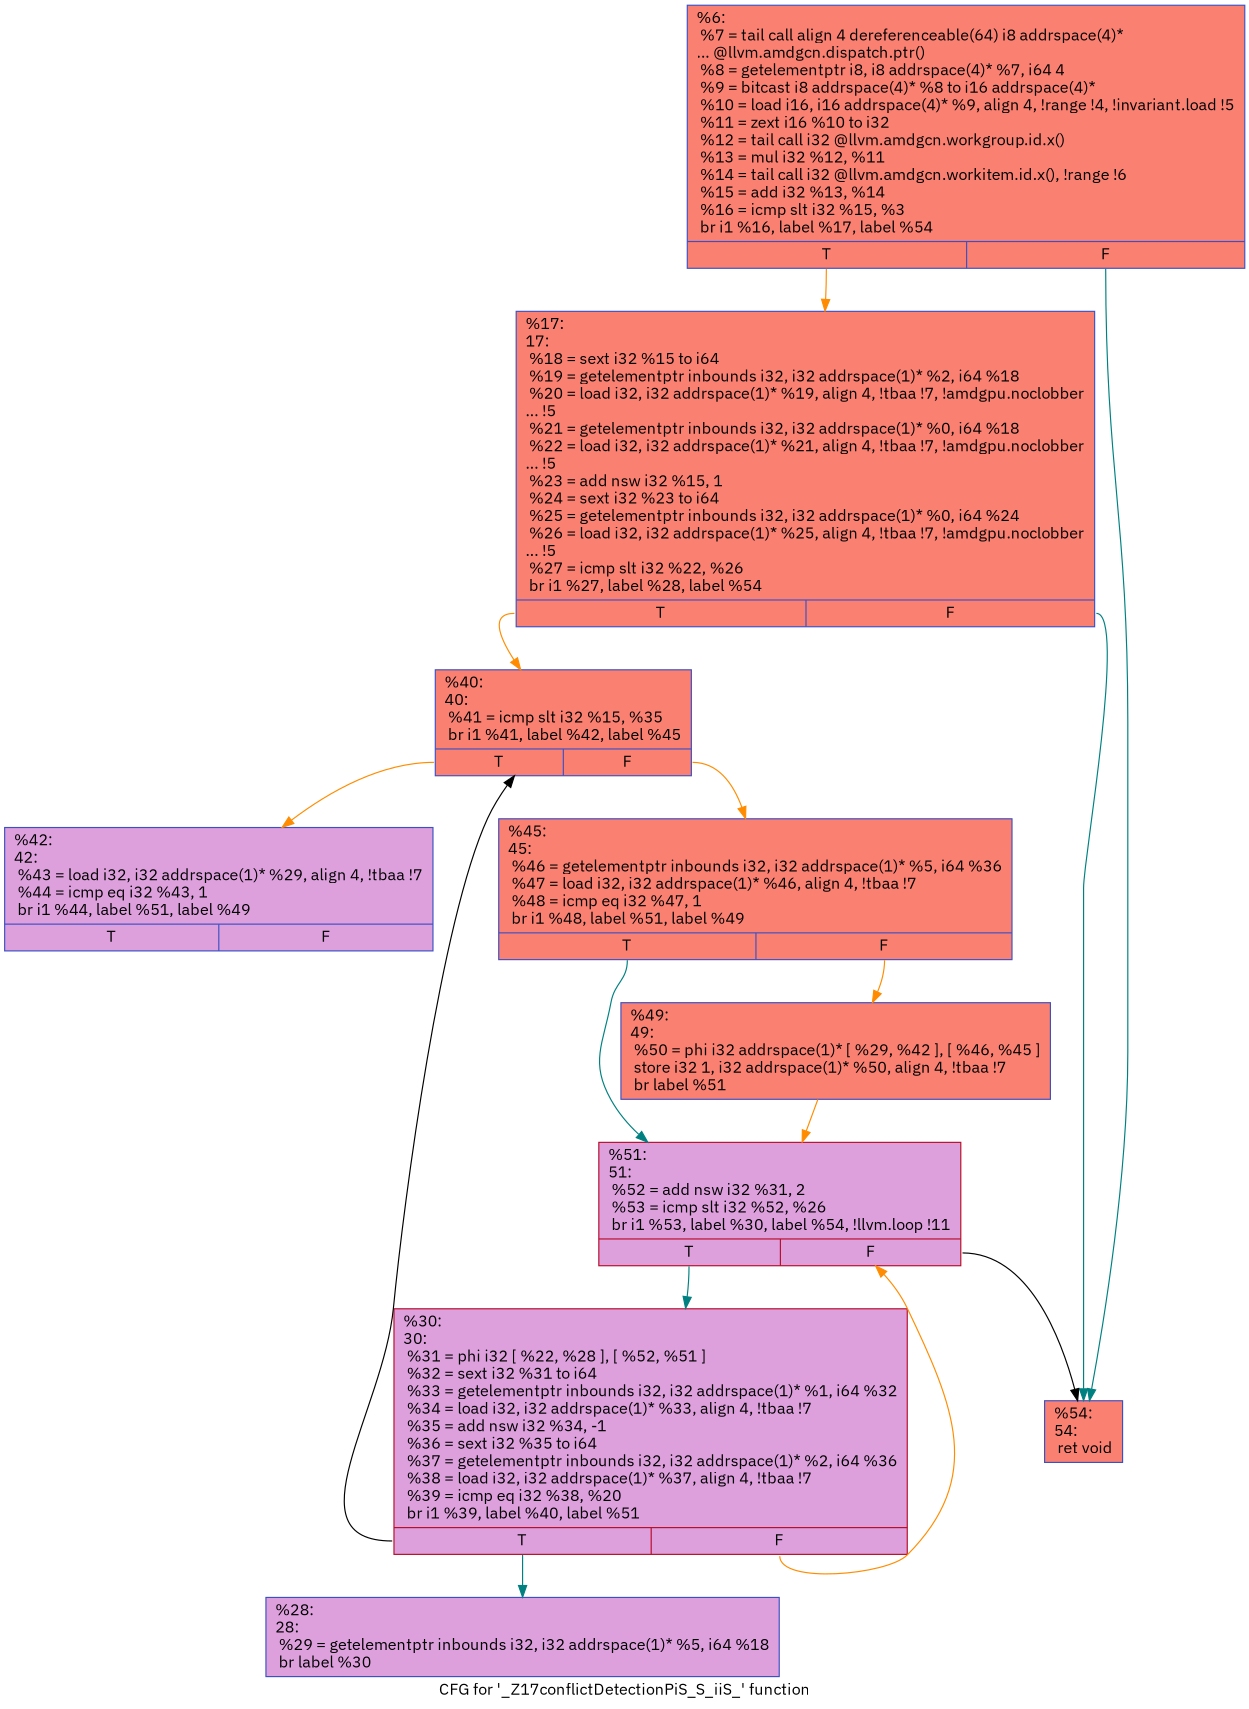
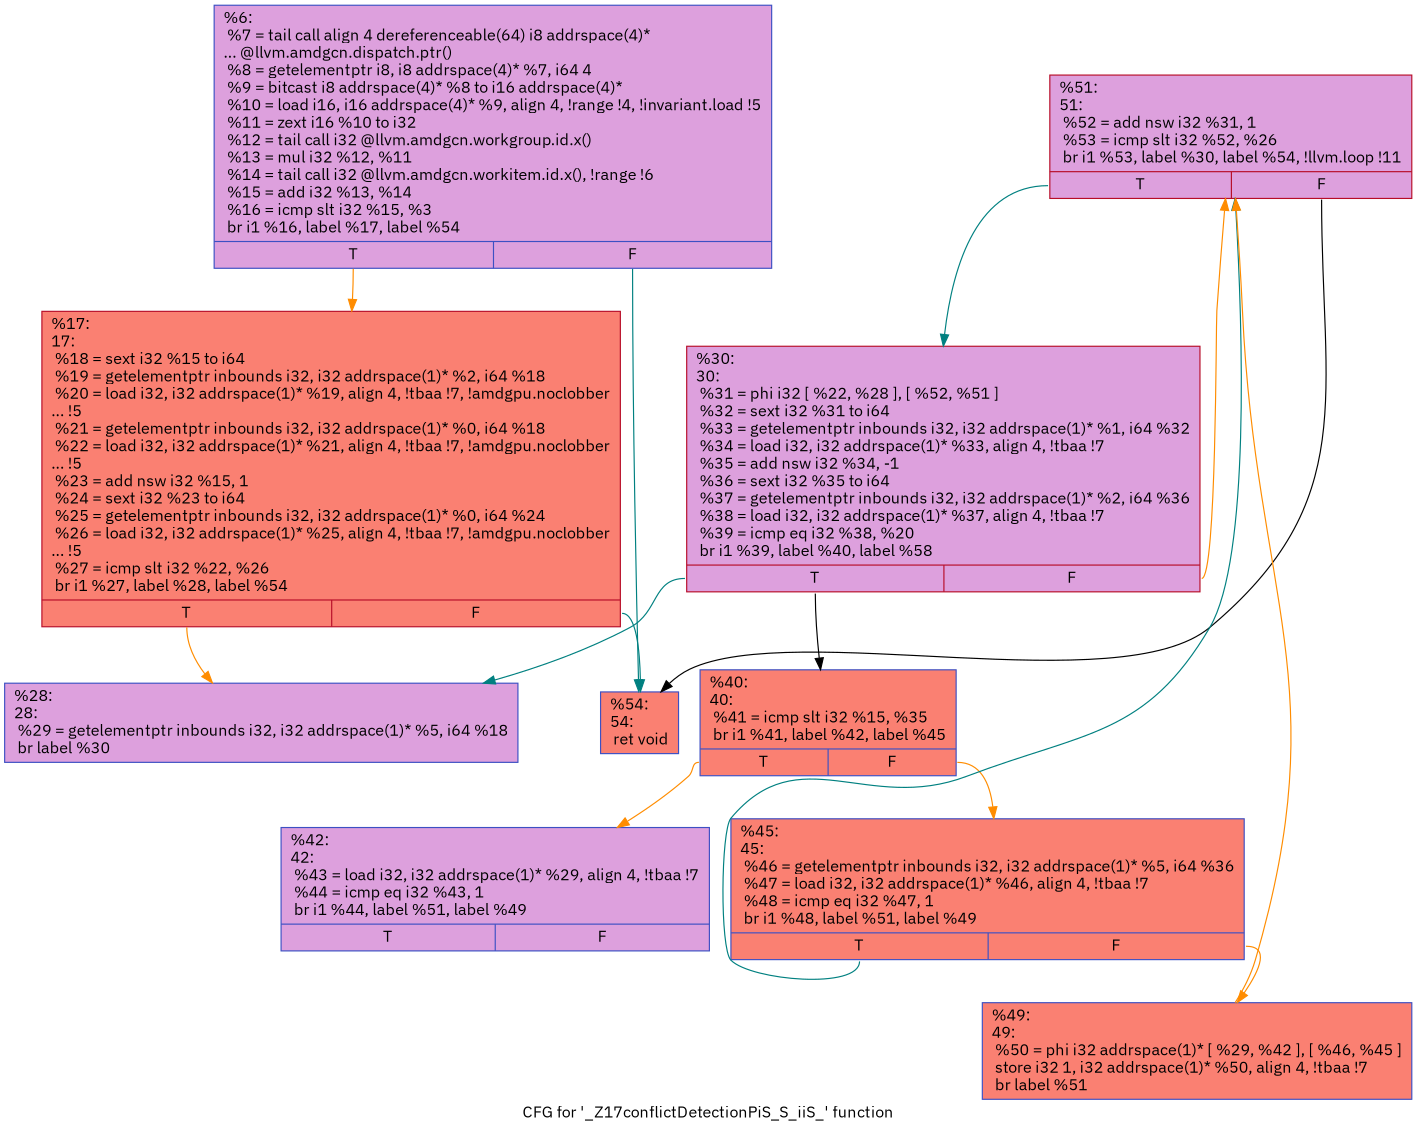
(966, 137) -> (493, 137)
(805, 469) -> (331, 469)
(501, 633) -> (192, 652)
(707, 1190) -> (1158, 123)
(522, 1514) -> (815, 551)
